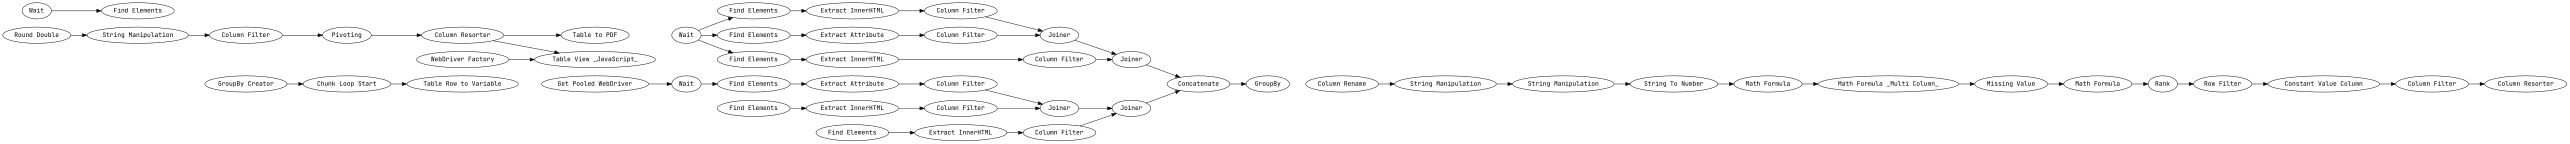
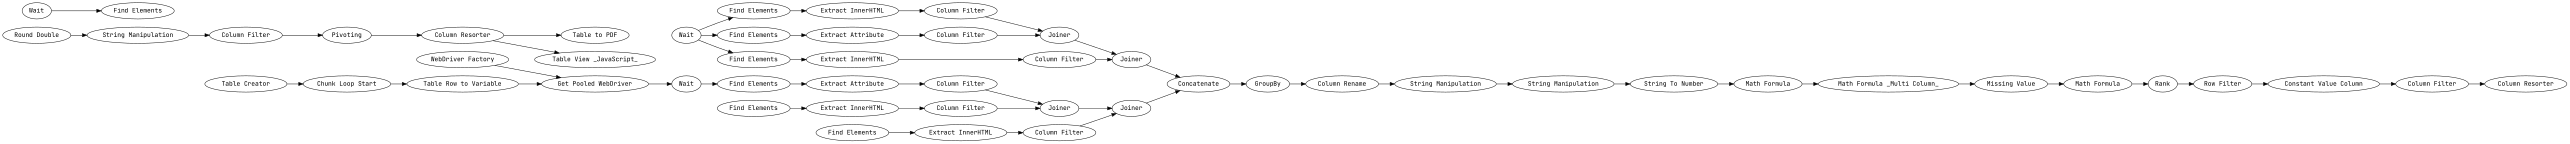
(519, 60) -> (526, 71)
(246, 84) -> (246, 84)
none -> (528, 84)
none -> (1295, 84)
